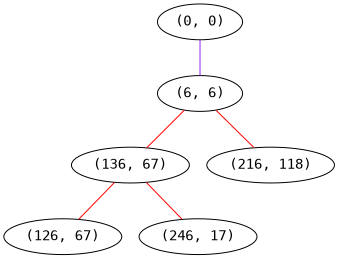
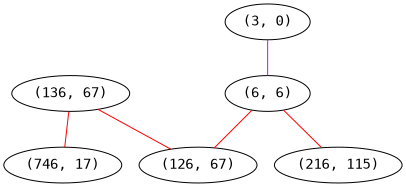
(200, 22) -> (268, 22)
(165, 129) -> (233, 129)
(271, 165) -> (338, 165)
(198, 237) -> (63, 165)
